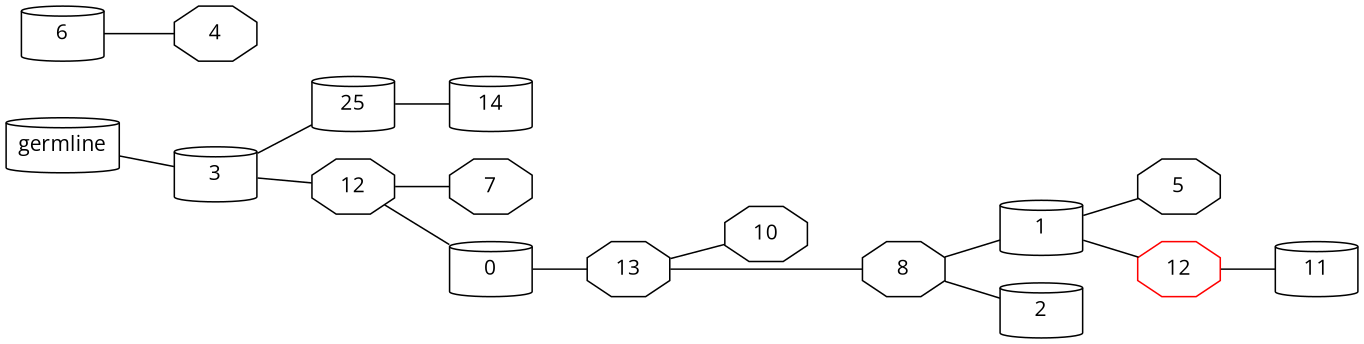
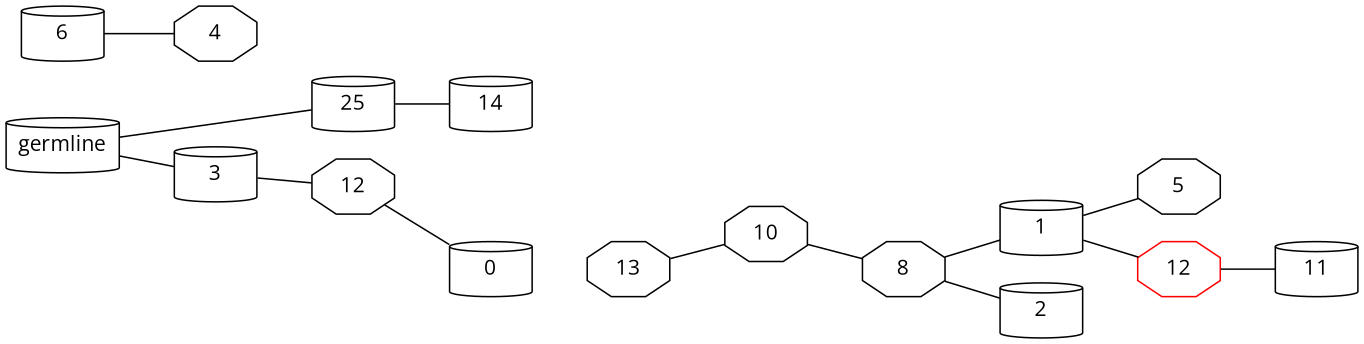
(285, 139) -> (216, 124)
(491, 187) -> none
(560, 269) -> none
(766, 269) -> (835, 252)
